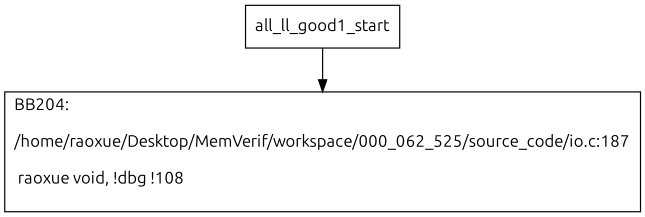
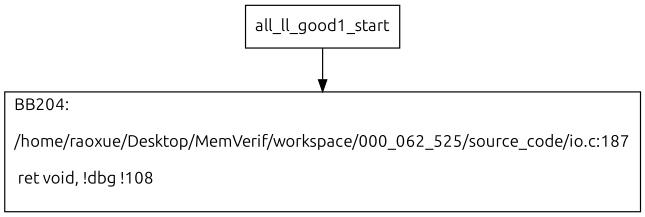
(100, 179) -> (84, 179)
